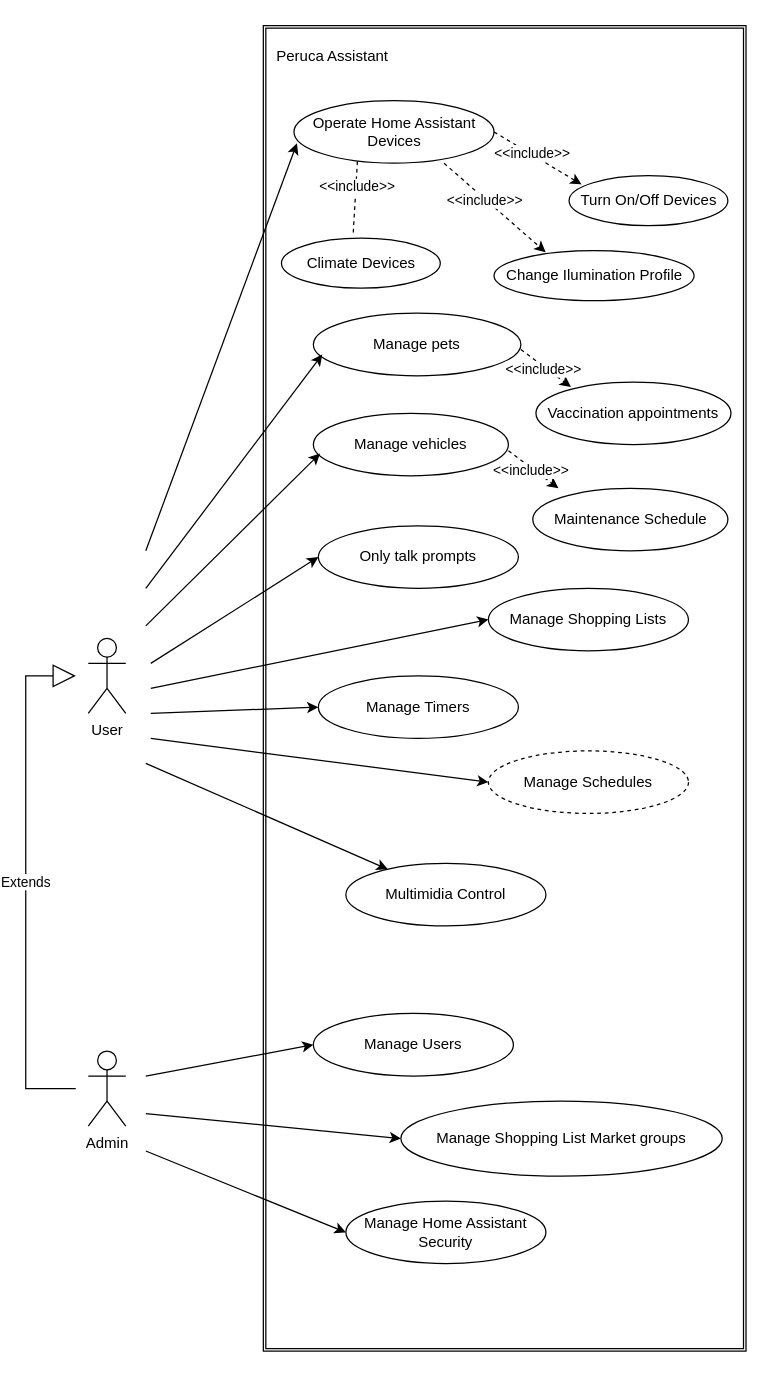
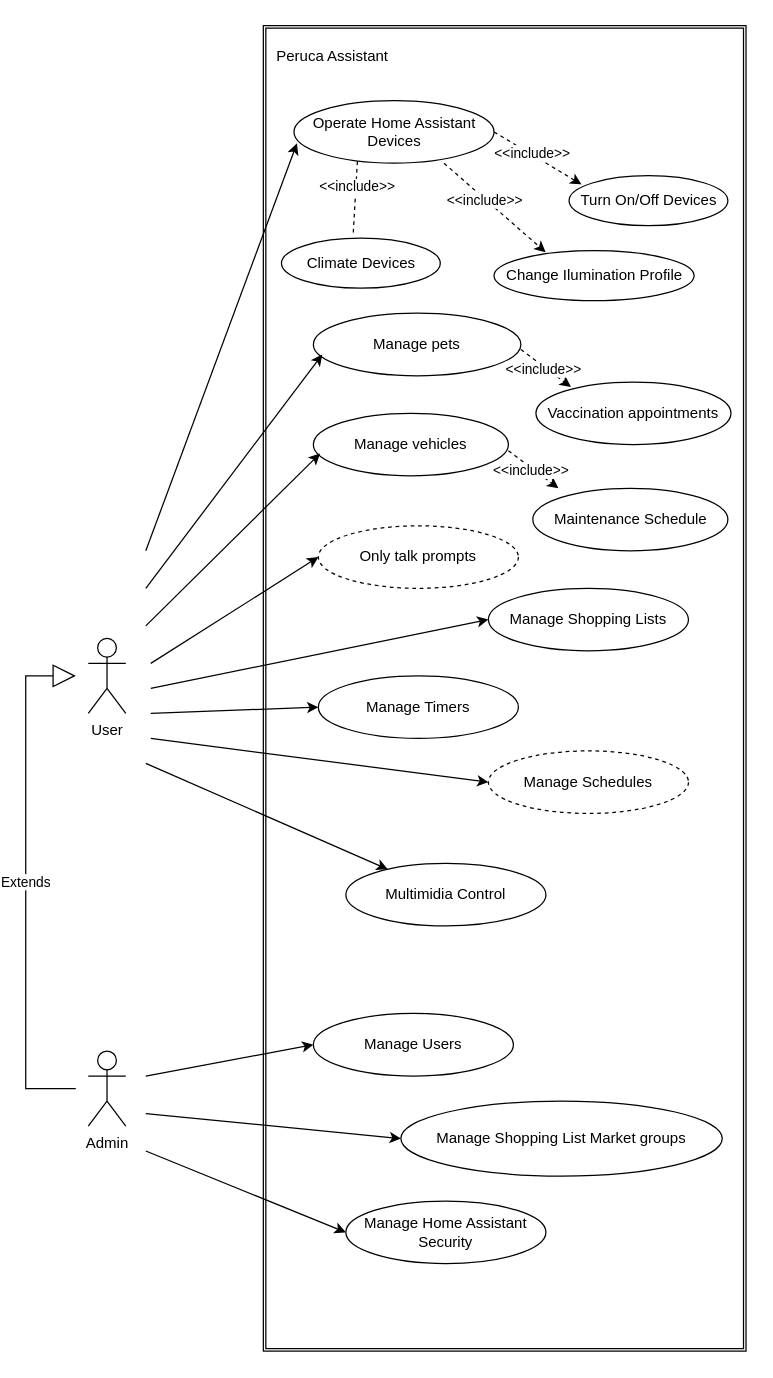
(418, 557) -> (418, 557)
